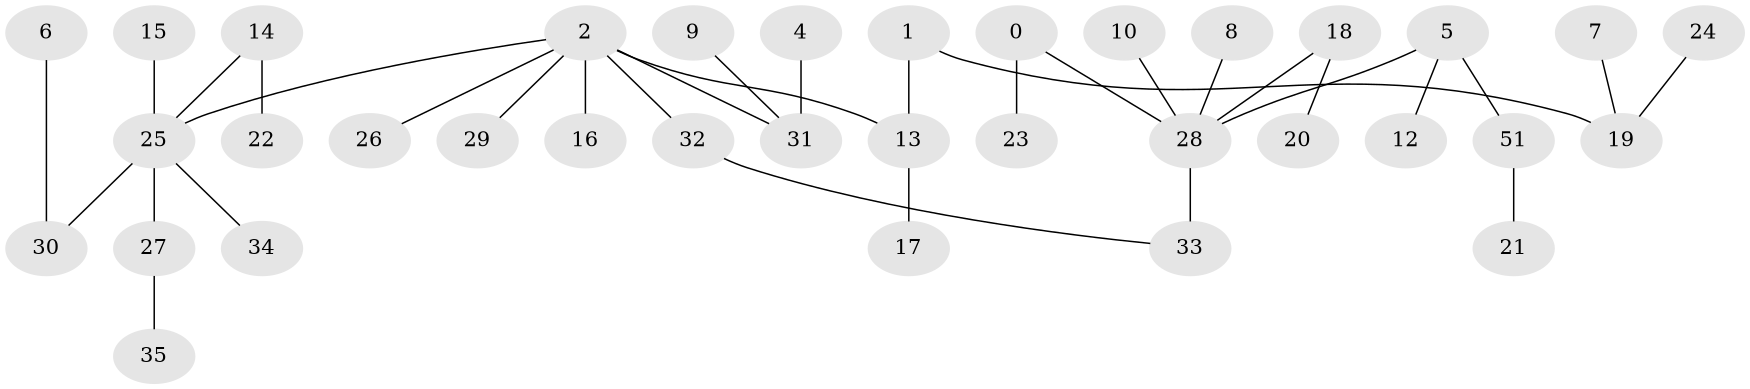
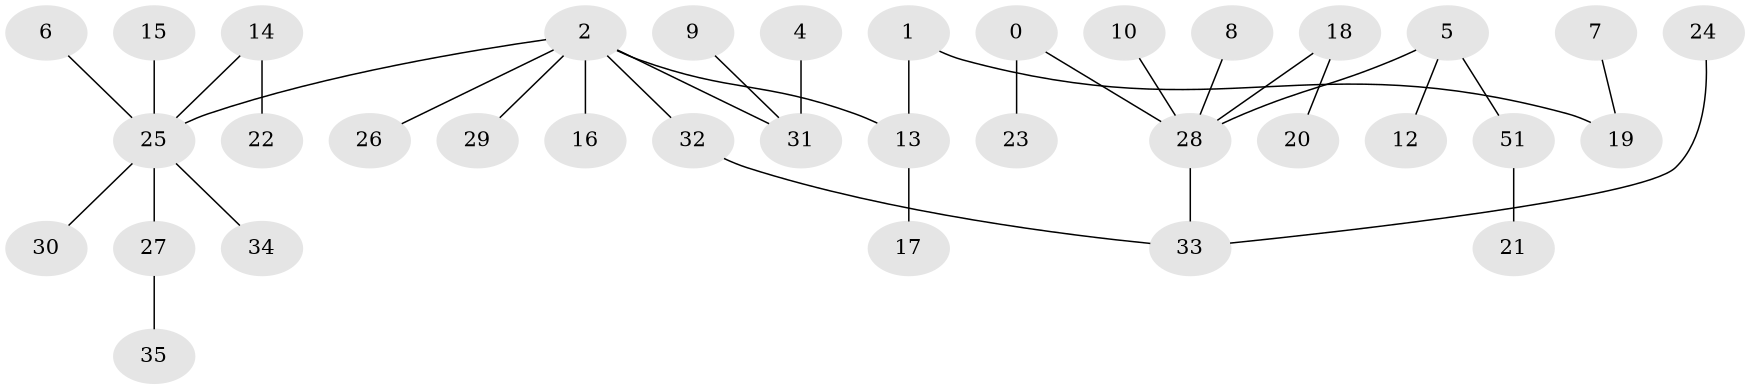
(1663, 87) -> (1526, 206)
(46, 141) -> (100, 87)
